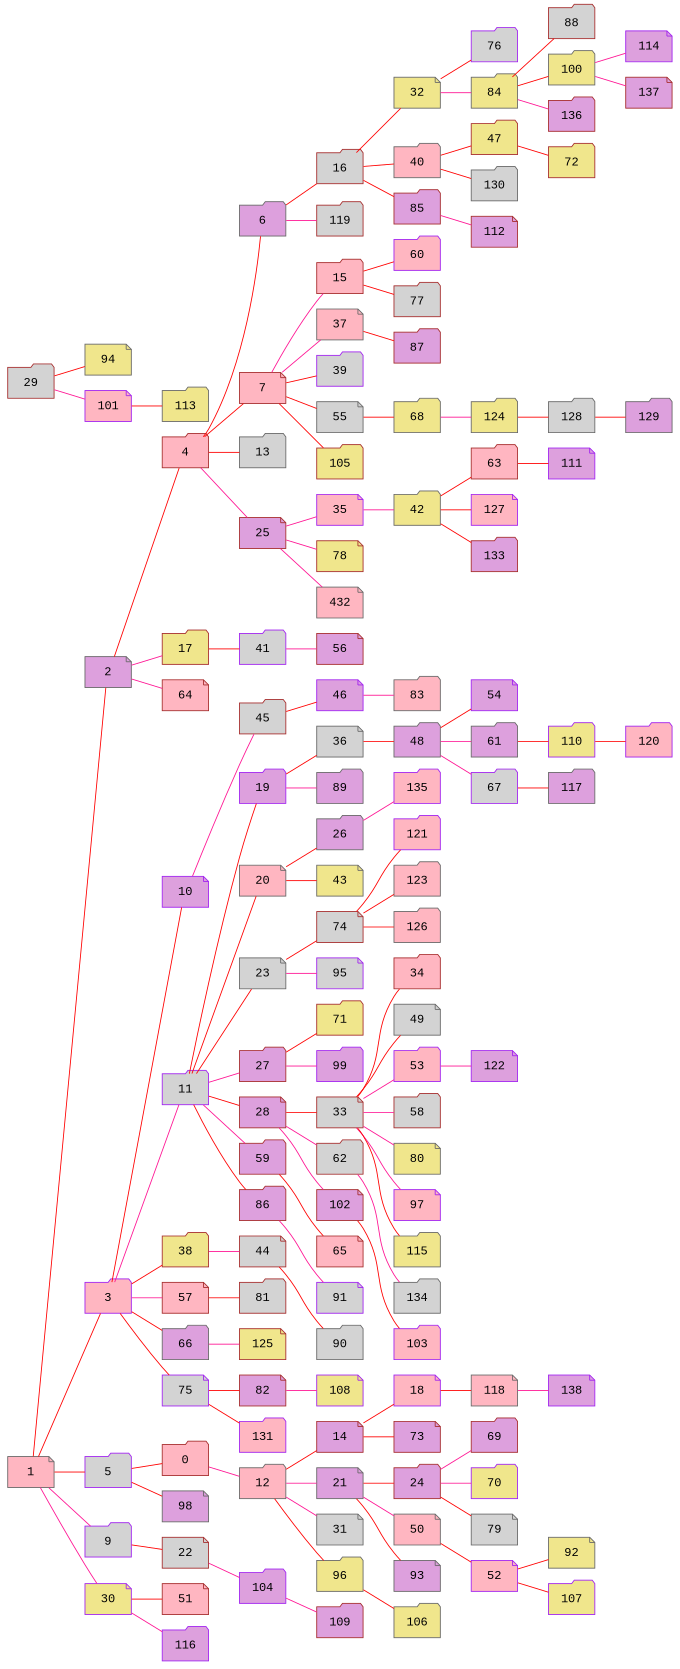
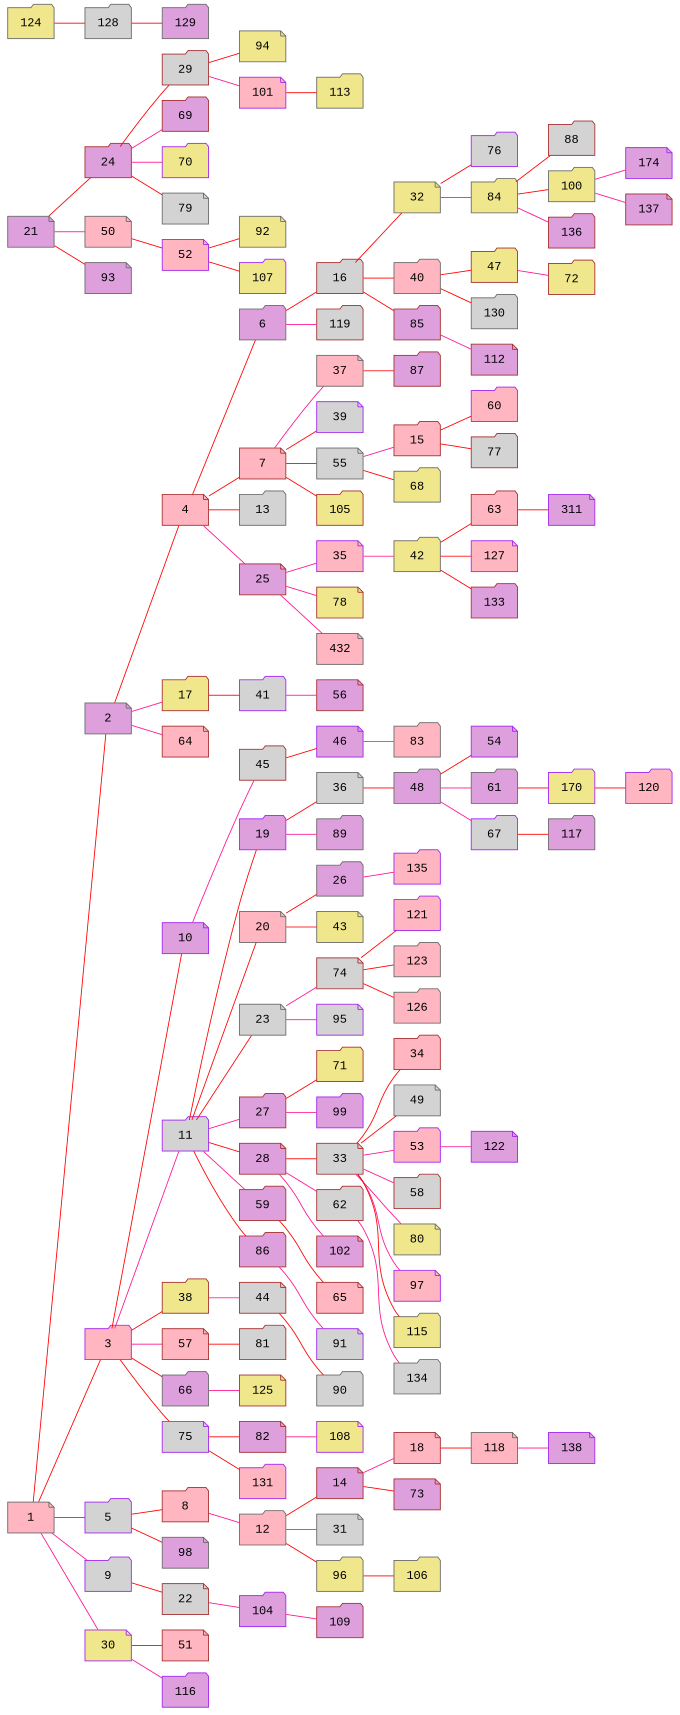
(649, 46) -> (649, 163)
none -> (144, 115)
(533, 151) -> (533, 273)
(296, 332) -> (379, 452)
(340, 371) -> (340, 417)
(456, 417) -> none
(185, 452) -> (185, 510)
(572, 464) -> (572, 510)
(572, 742) -> (572, 788)
(301, 950) -> (301, 996)
(417, 1344) -> none
(417, 1390) -> (417, 1448)
(379, 1414) -> (379, 1466)
(185, 1460) -> (185, 1506)
(301, 1483) -> none
